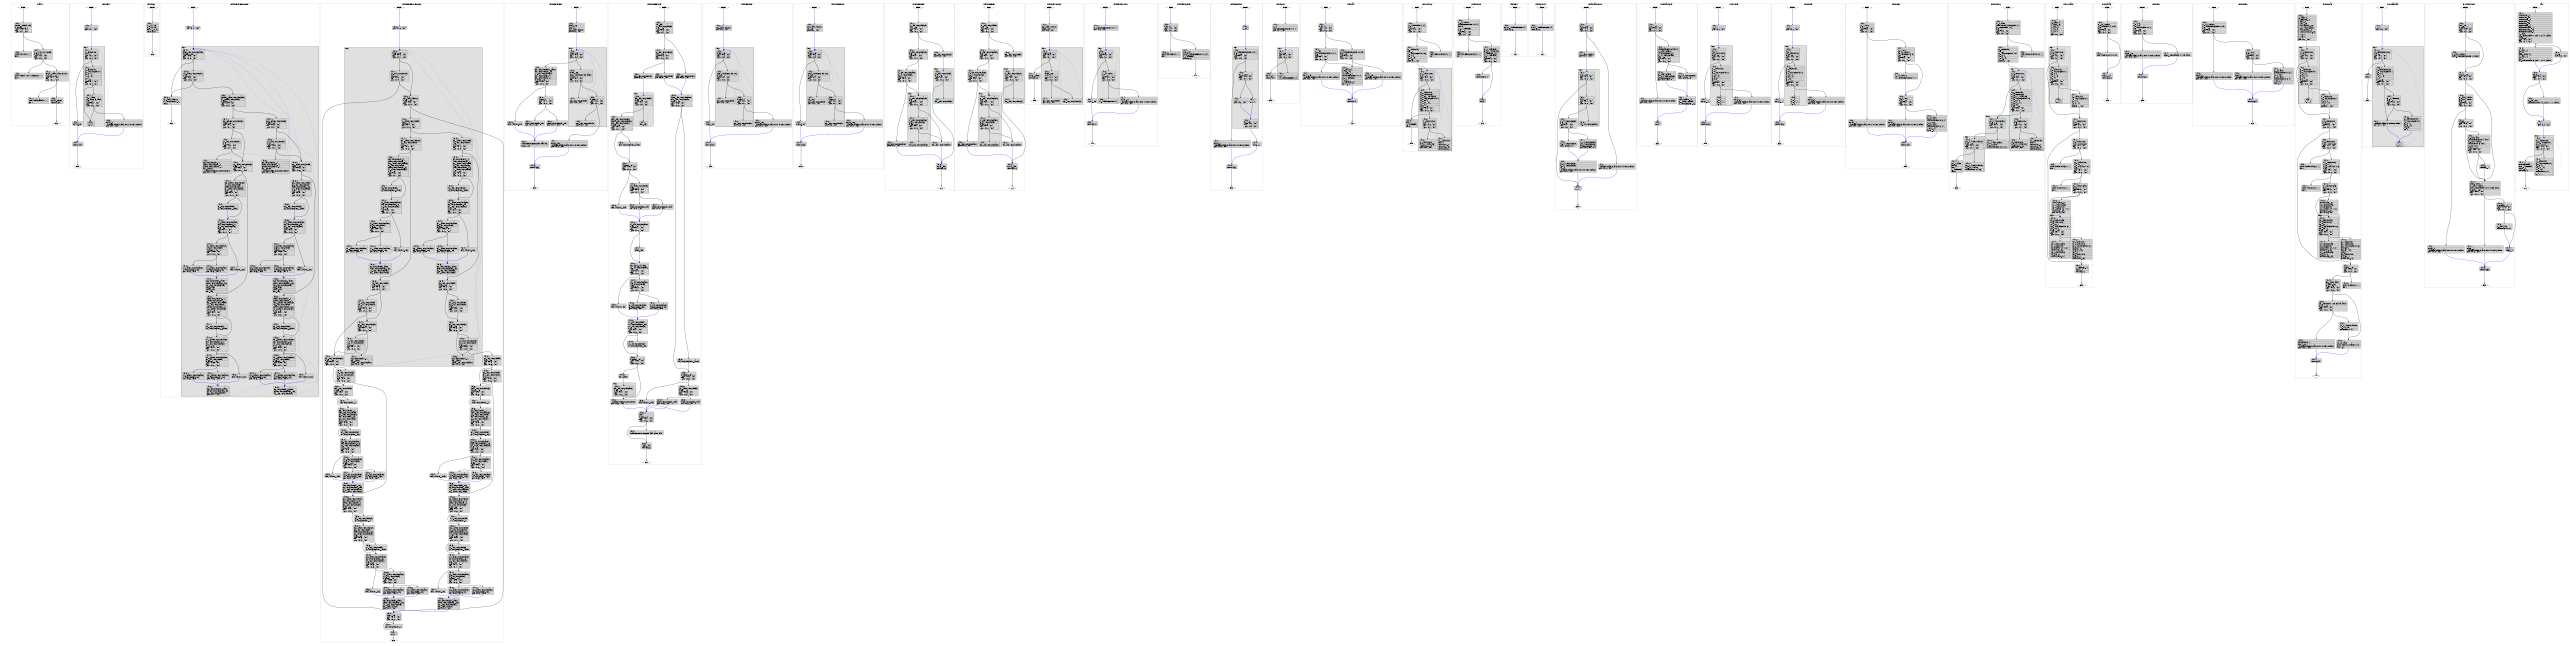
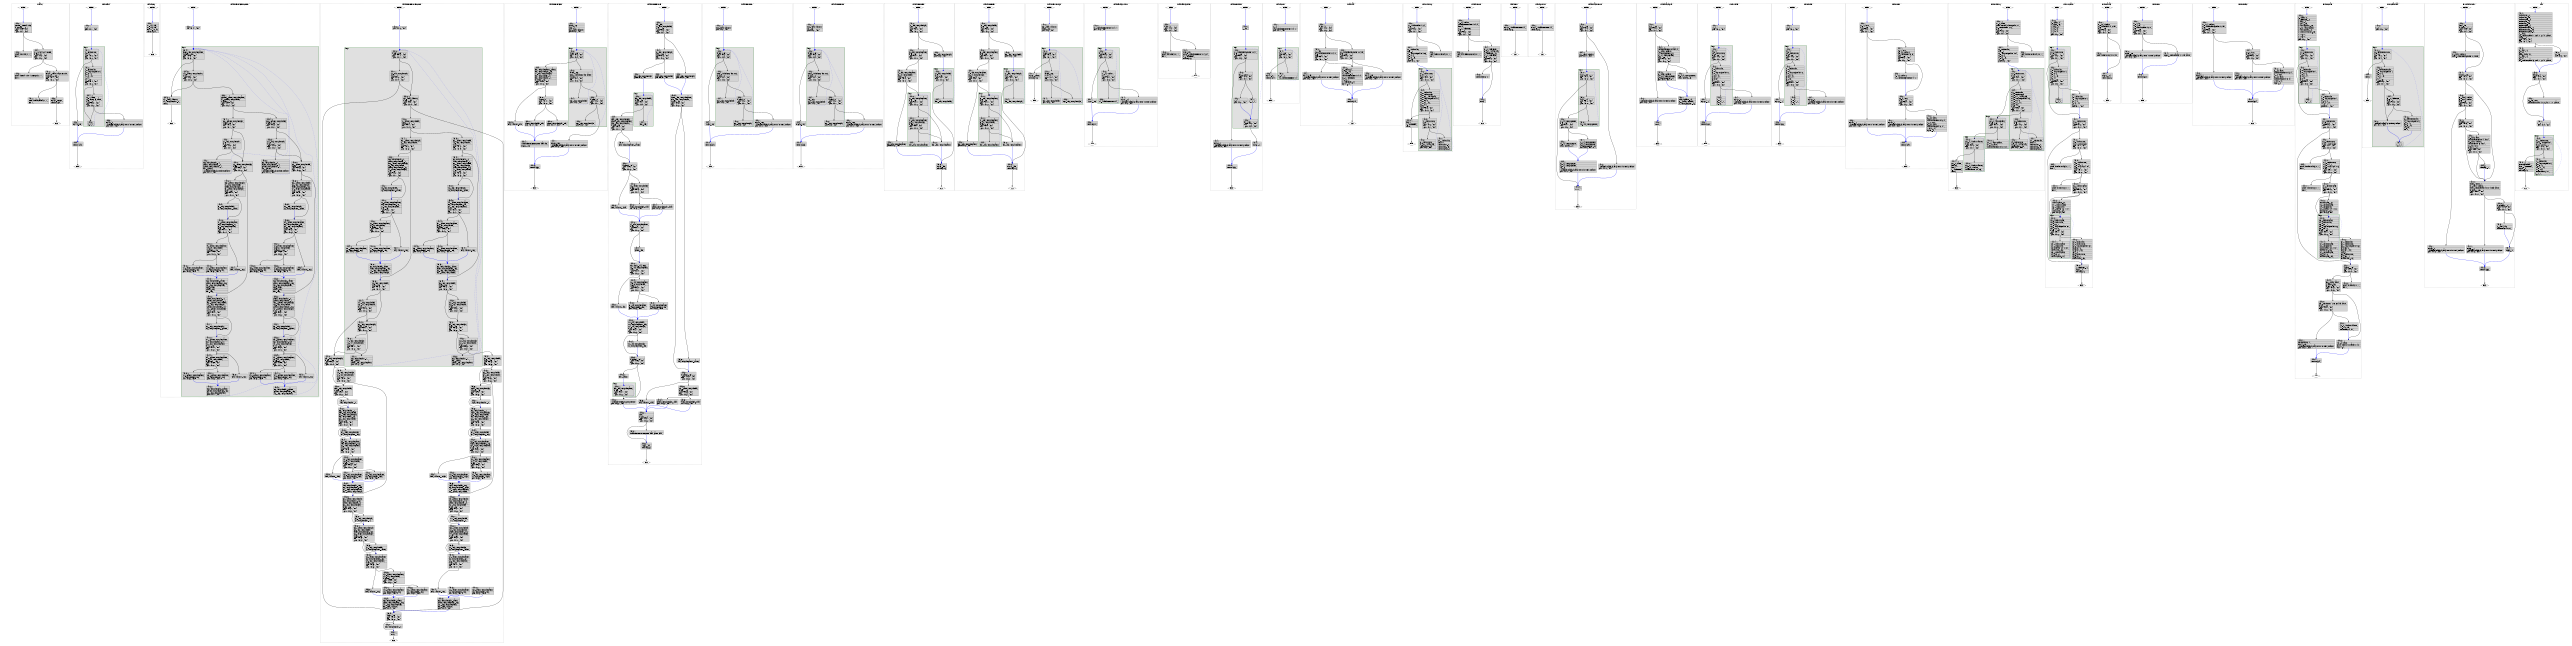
(470, 470) -> none
(459, 578) -> none
